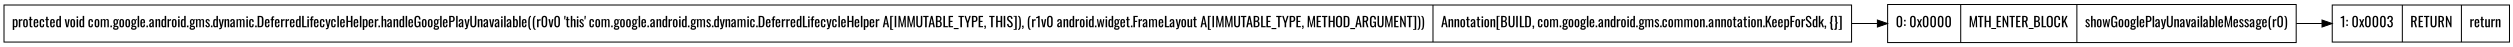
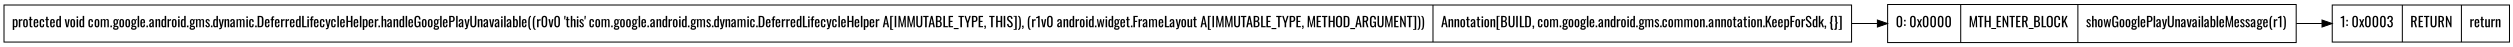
(2187, 23) -> (2187, 23)
